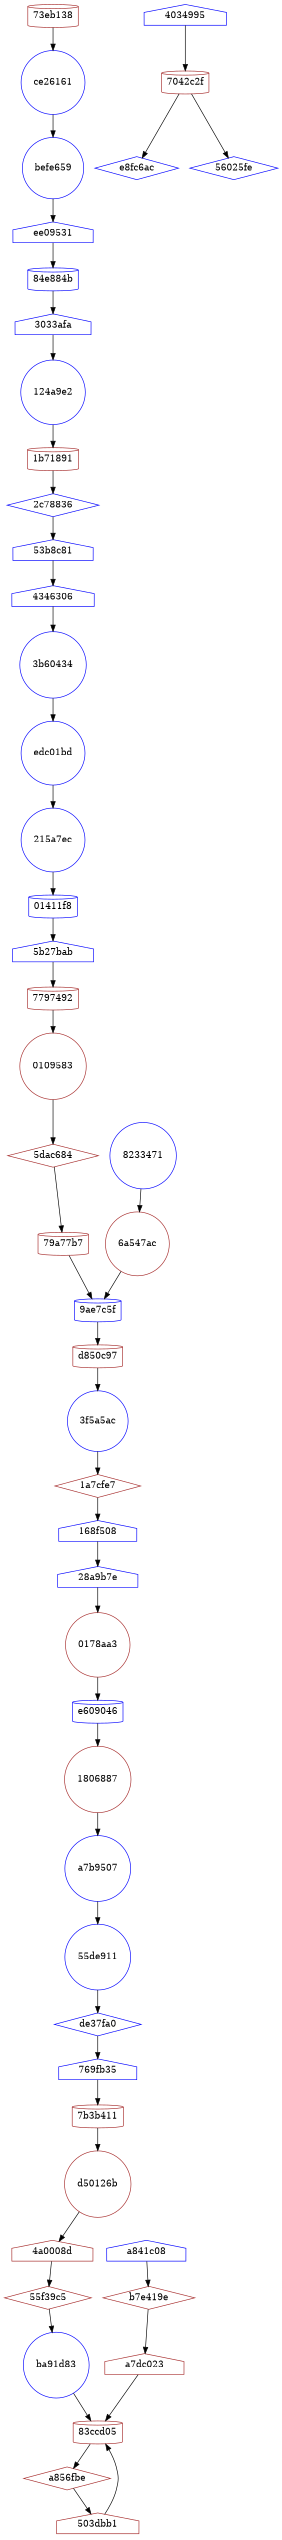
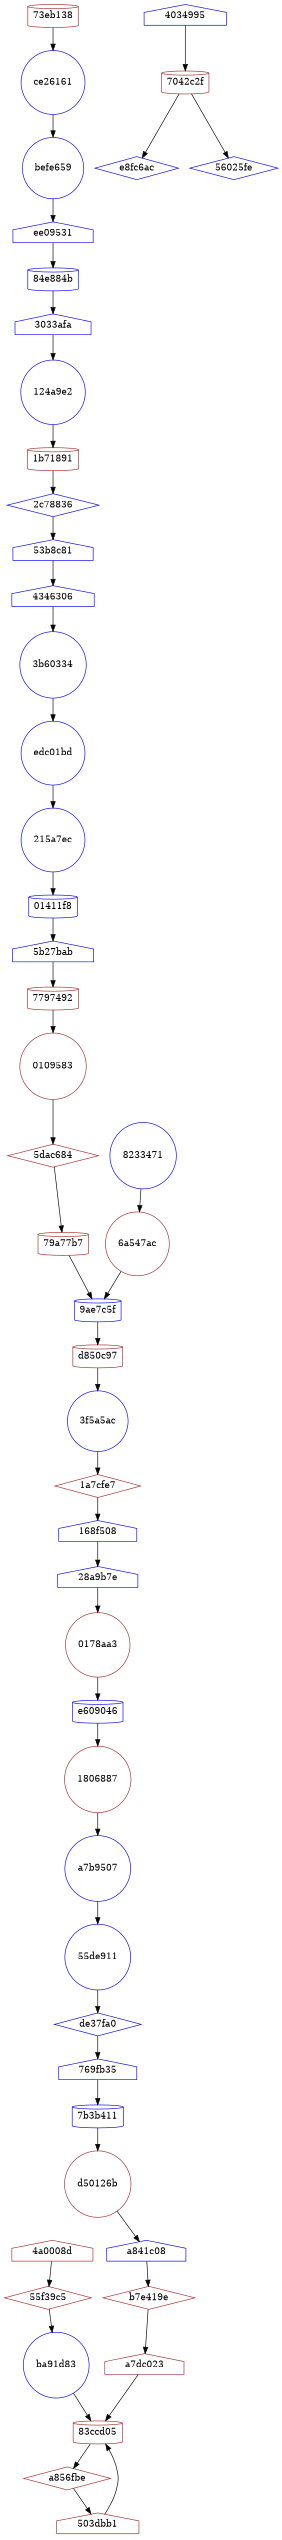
(53, 665) -> (53, 665)
(98, 2116) -> (98, 2116)
(71, 2224) -> (126, 2224)
